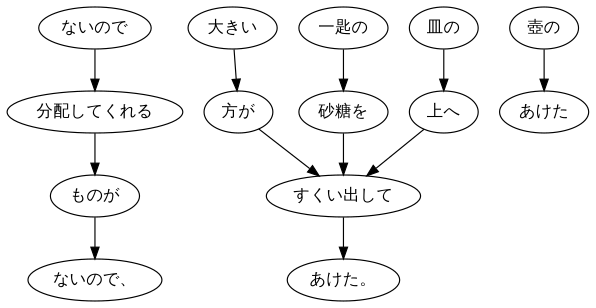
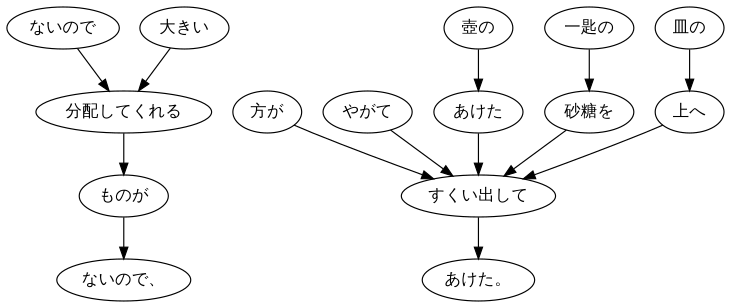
(235, 64) -> (158, 65)
none -> (368, 112)
none -> (478, 148)
